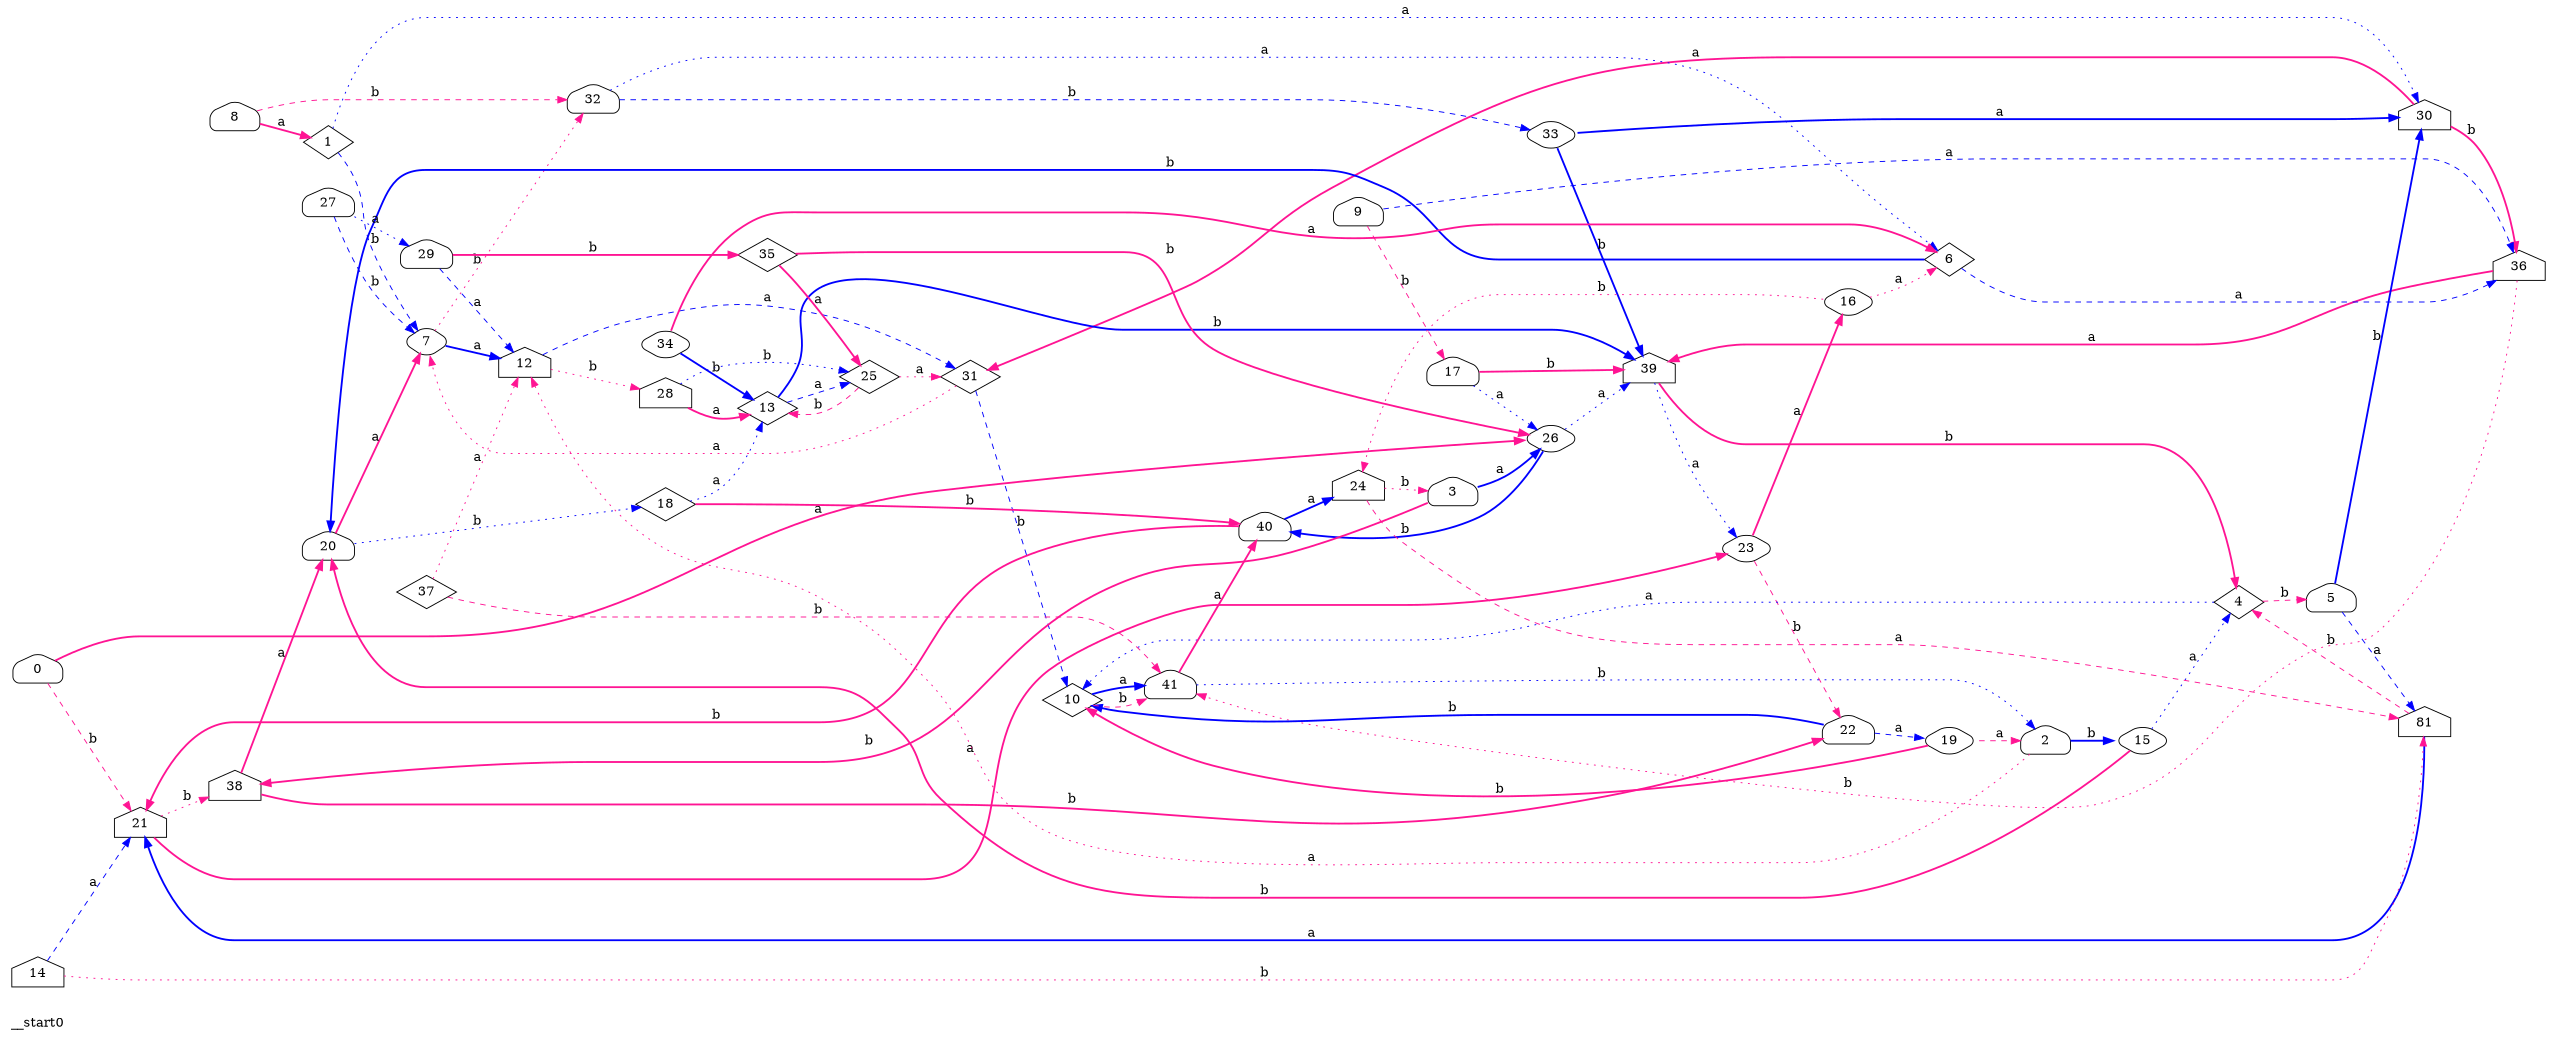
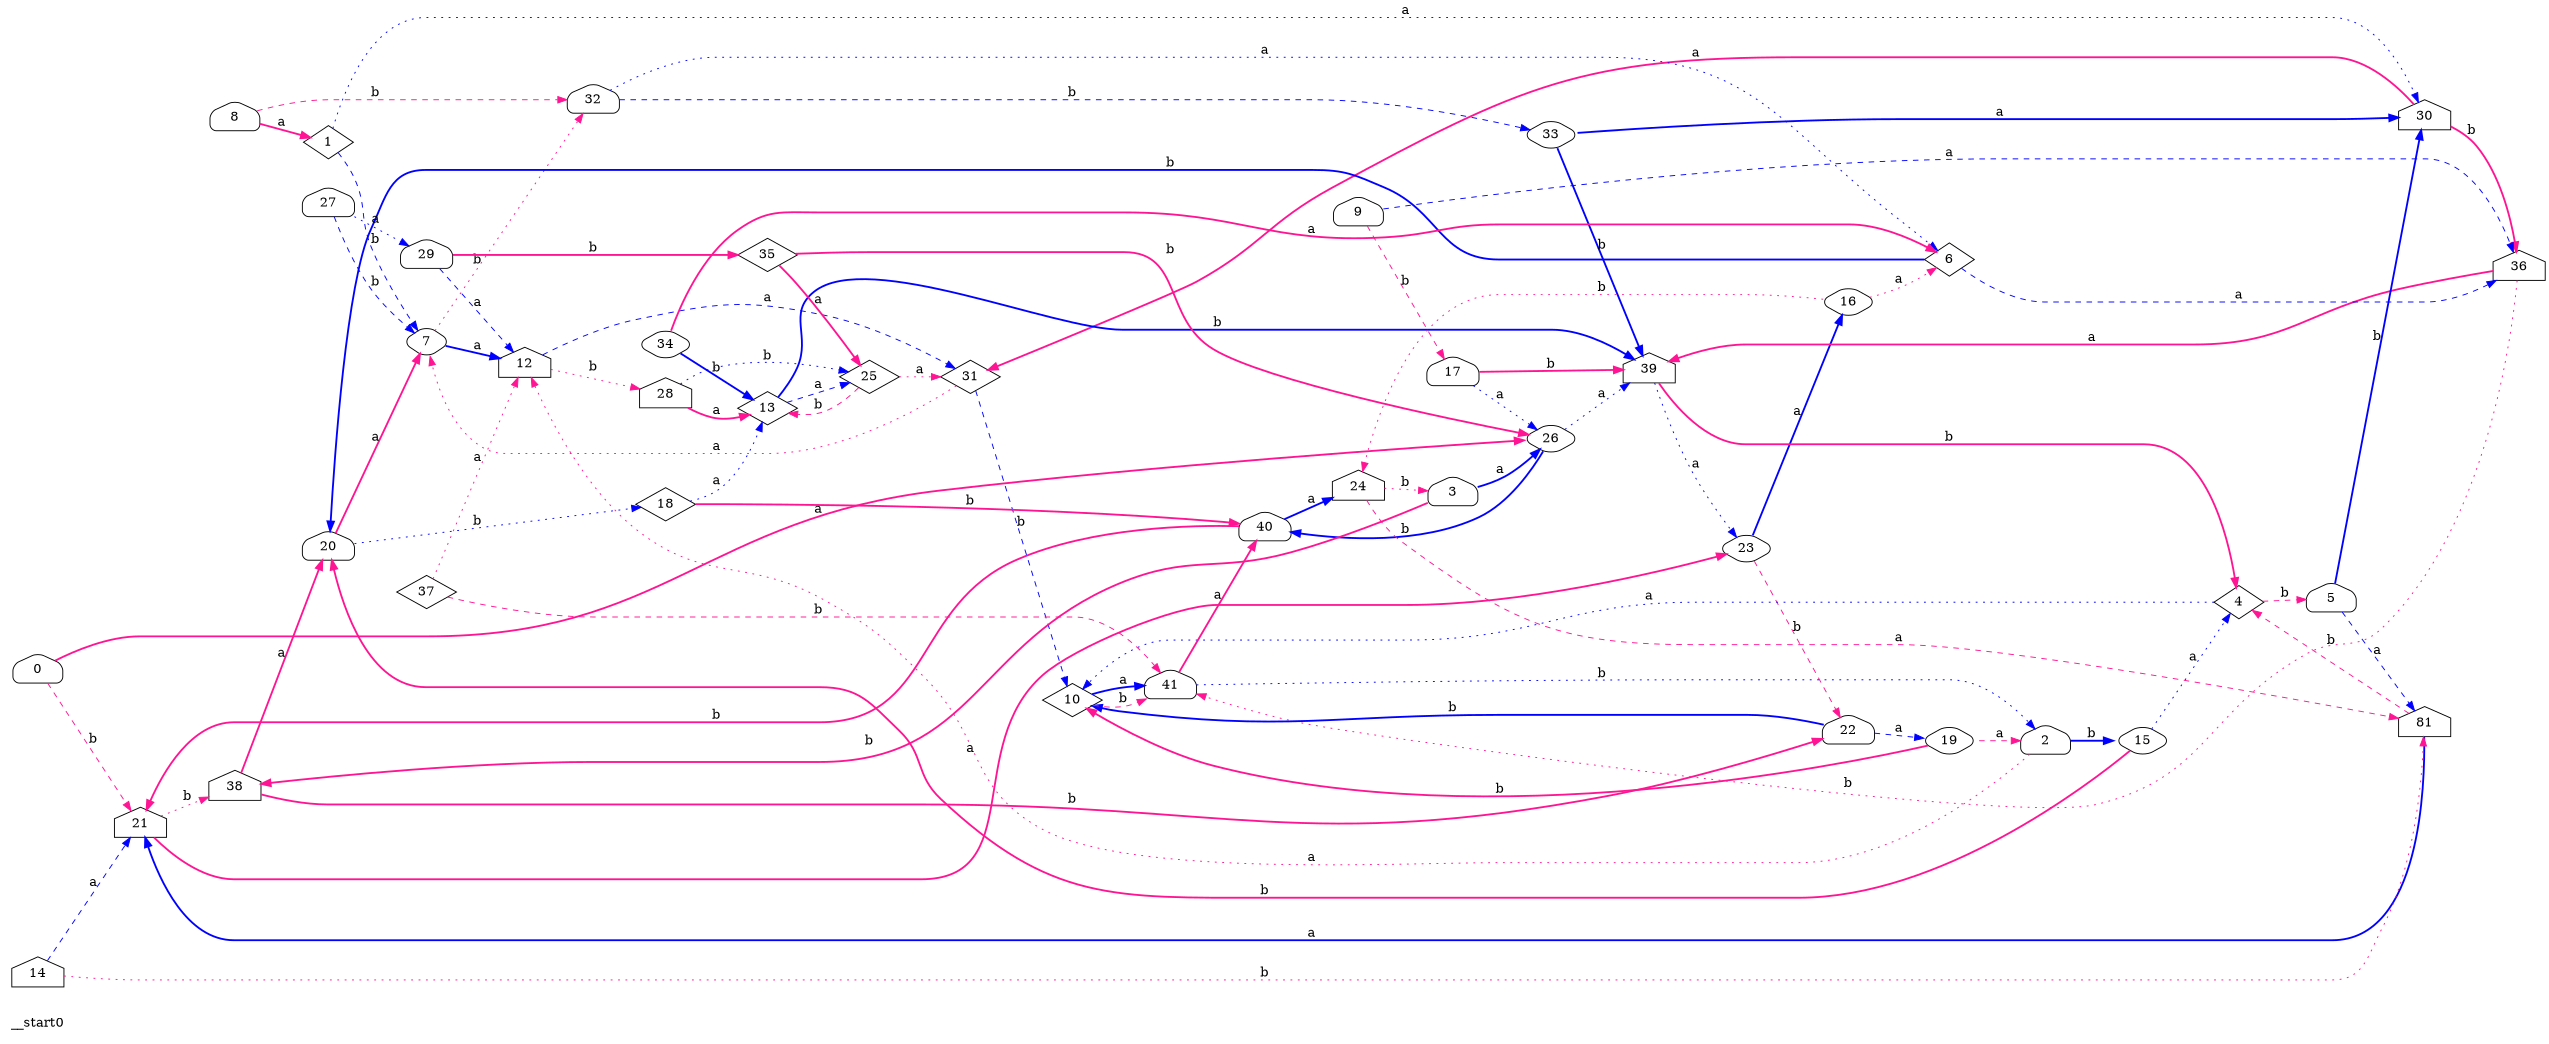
(1796, 430) -> (1796, 430)
